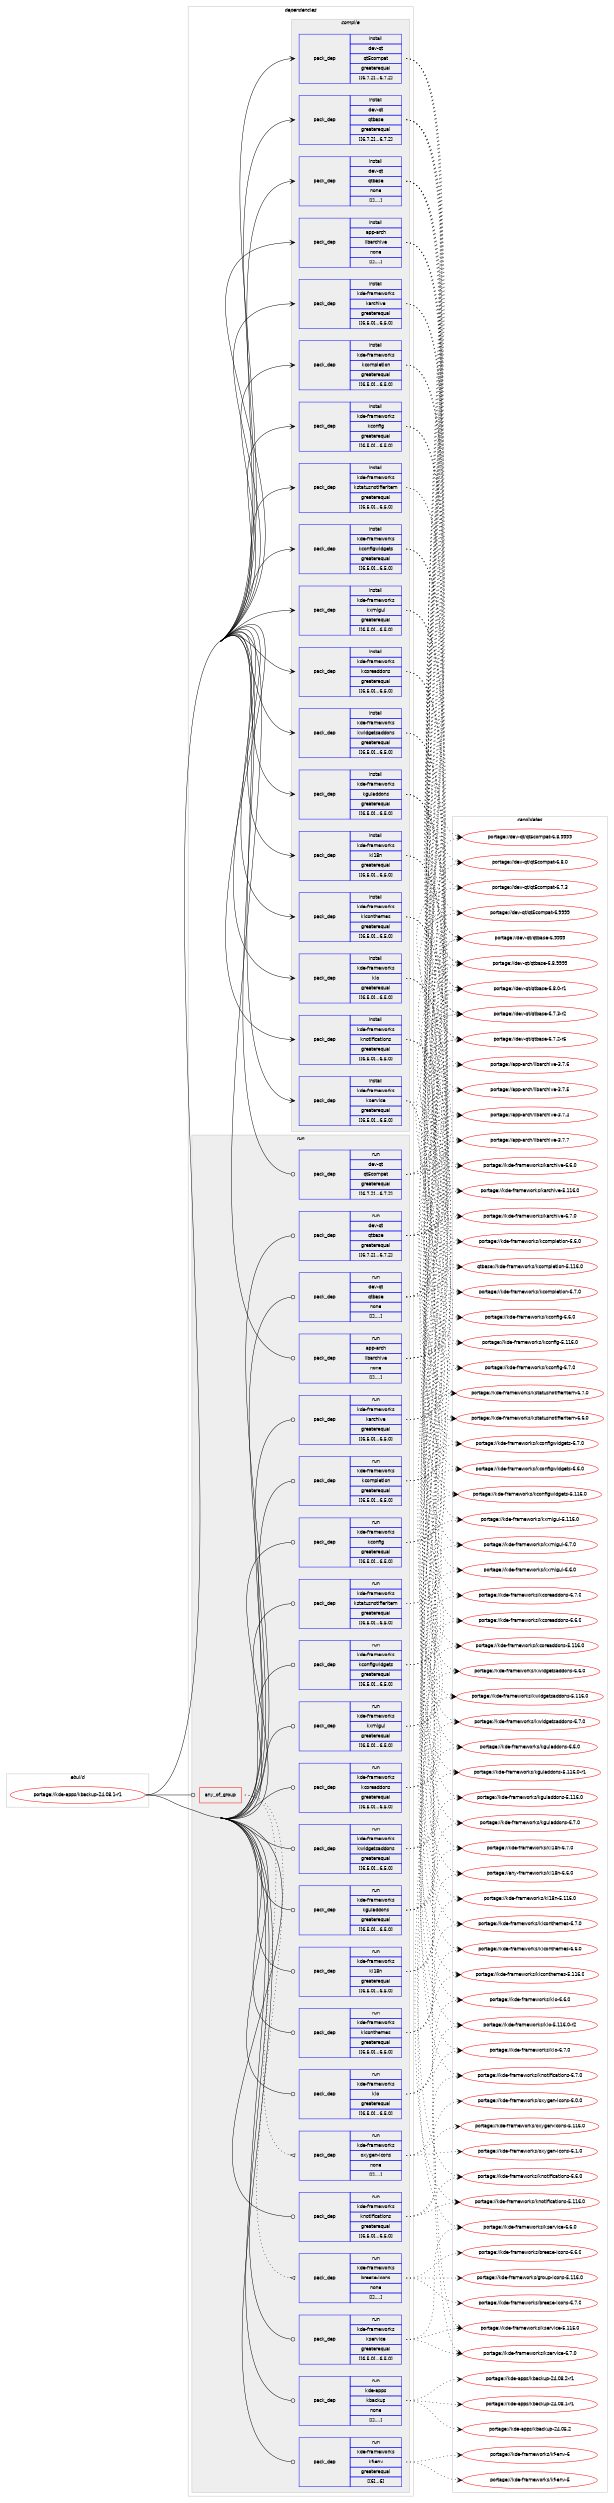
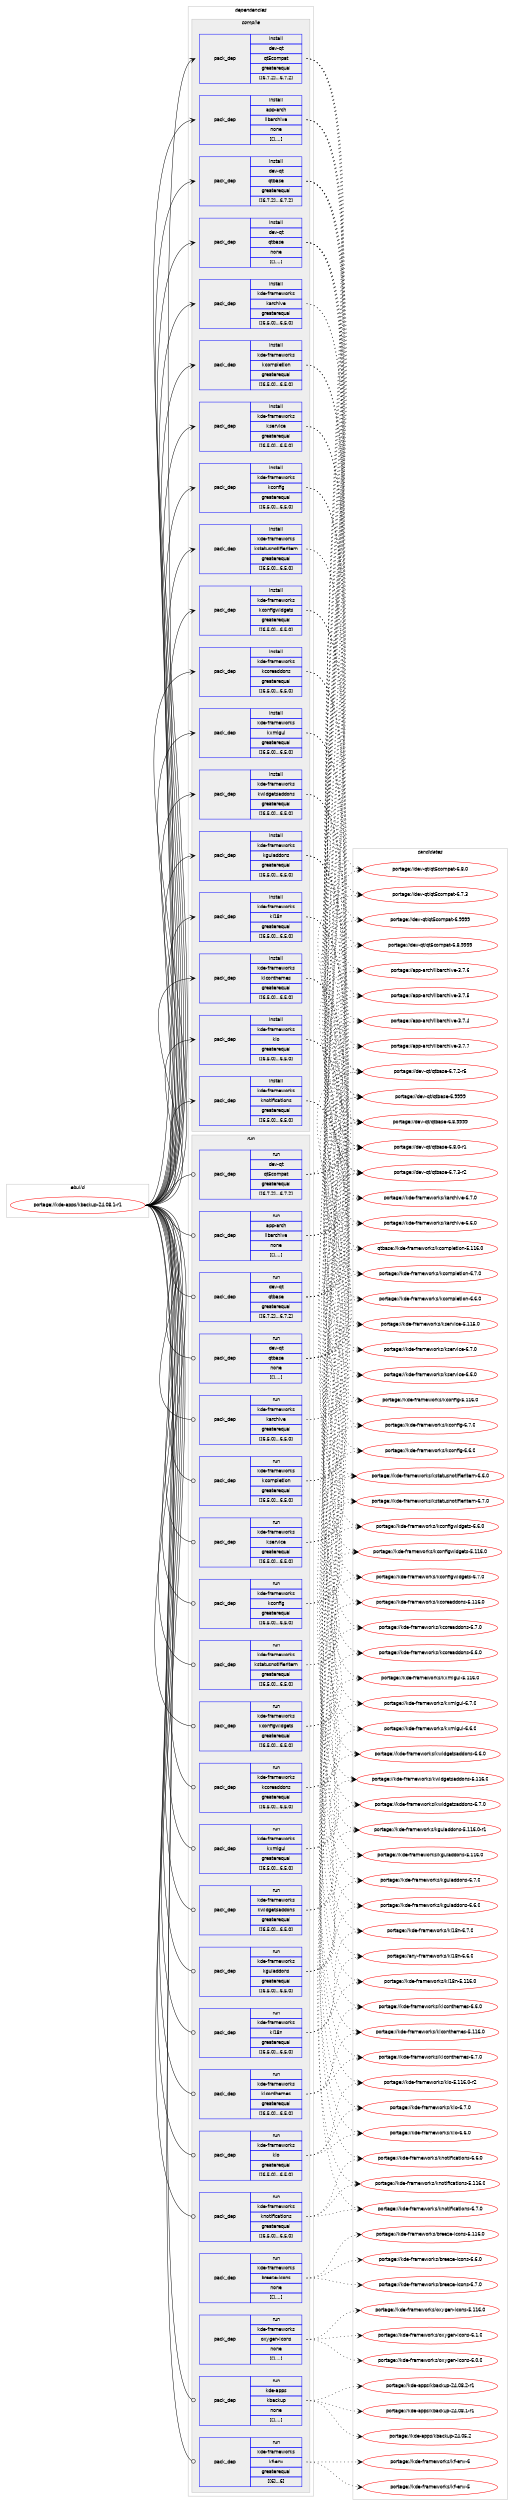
(530, 1191) -> none
(220, 1795) -> none
(530, 2278) -> (430, 2234)
